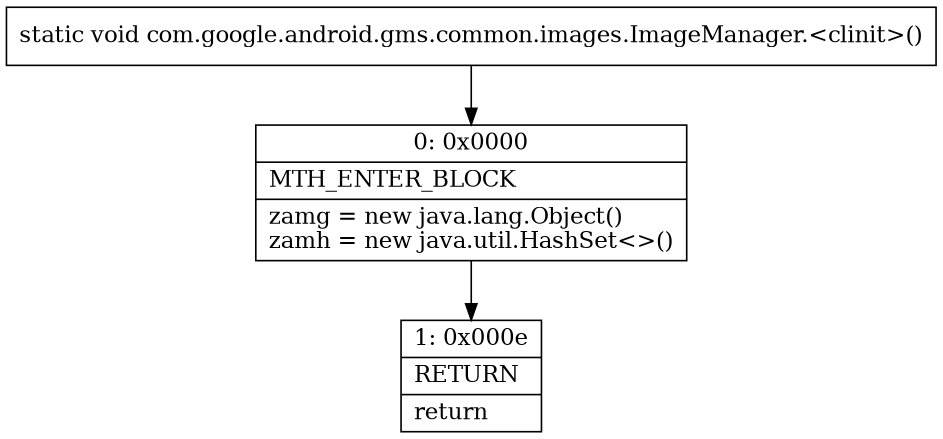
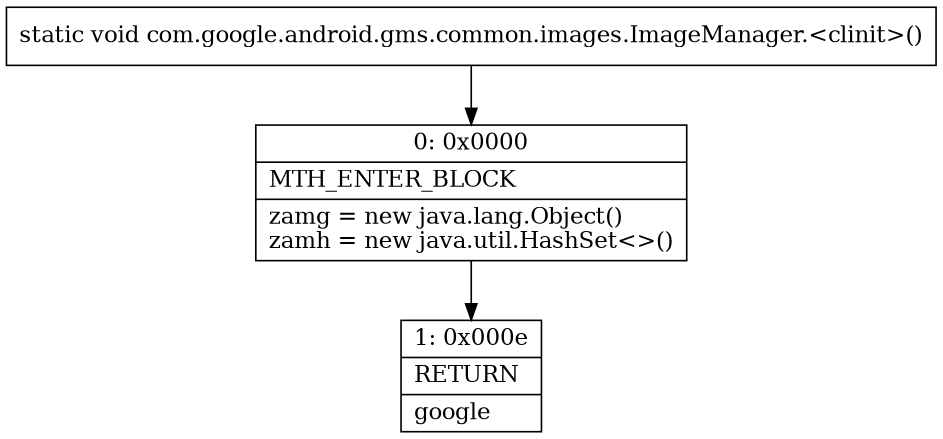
(451, 412) -> (453, 412)
